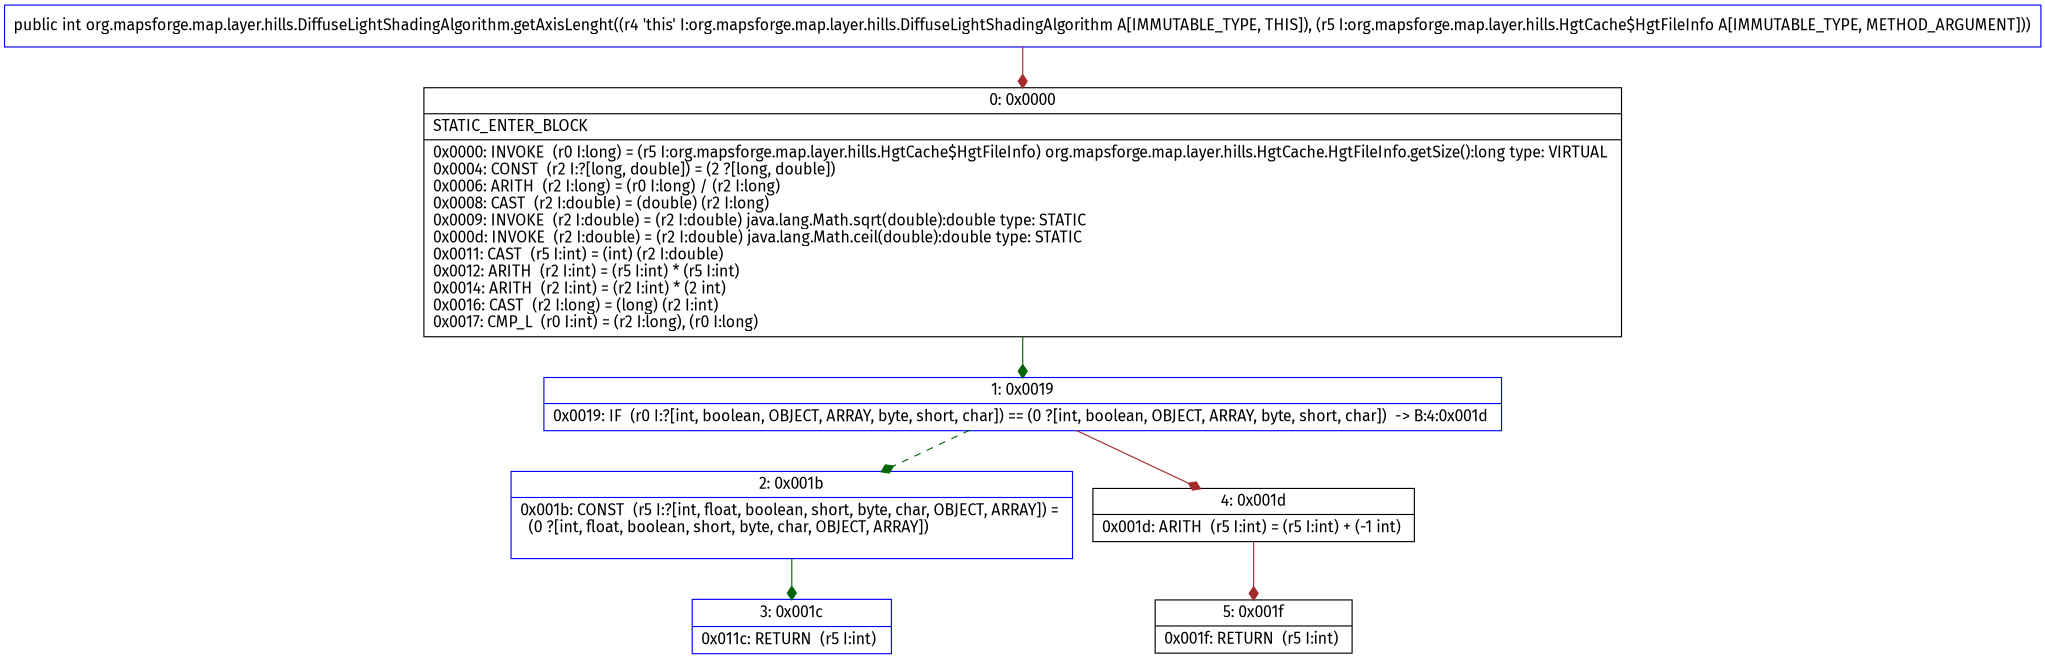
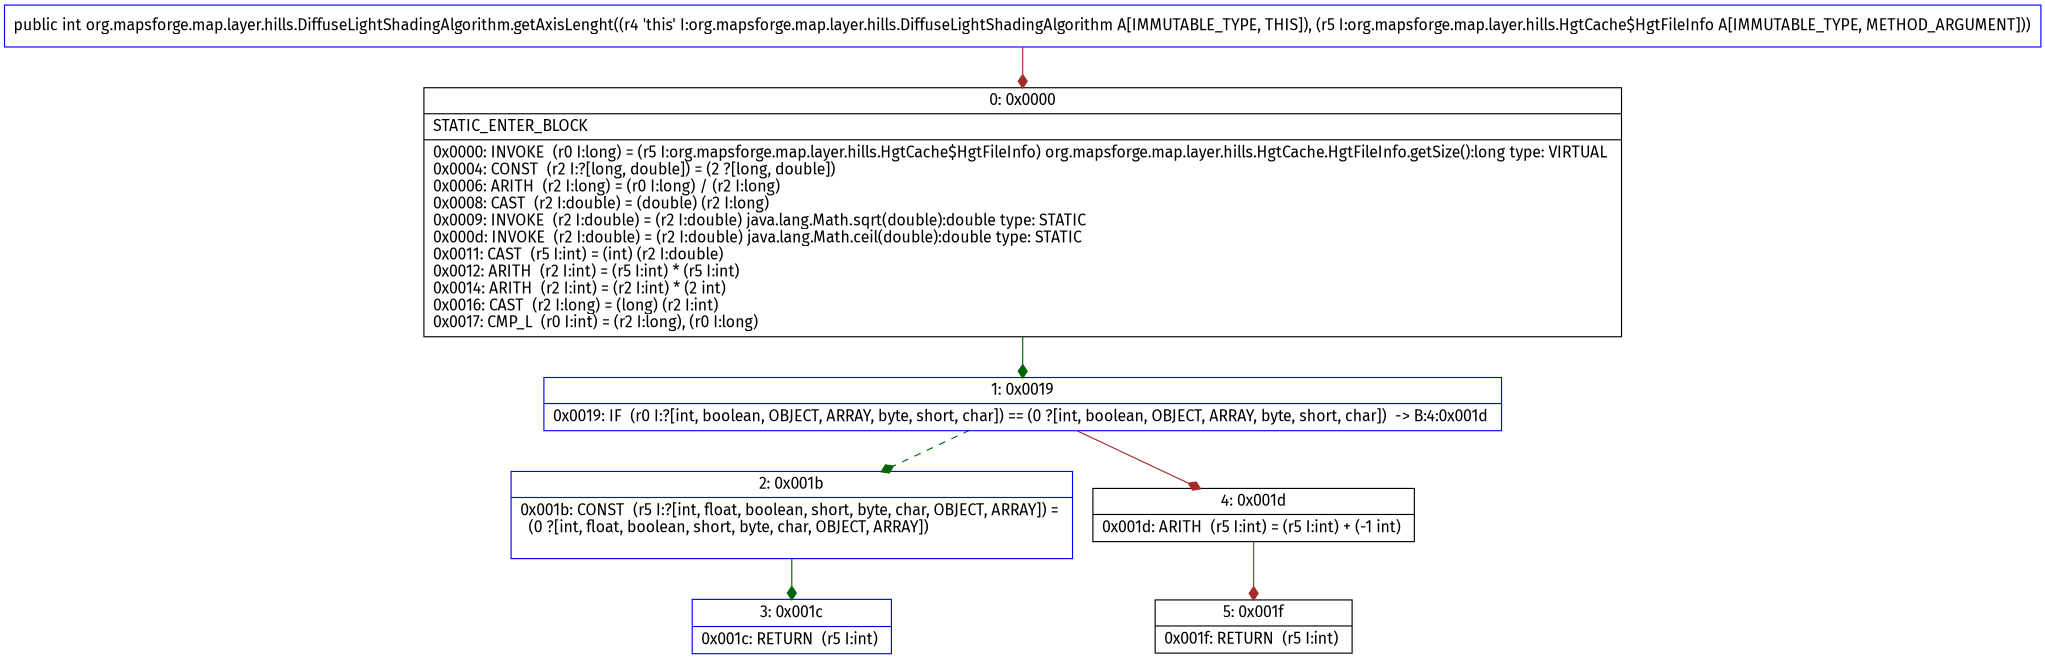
(791, 640) -> (792, 640)
